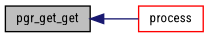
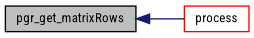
(48, 19) -> (71, 19)
